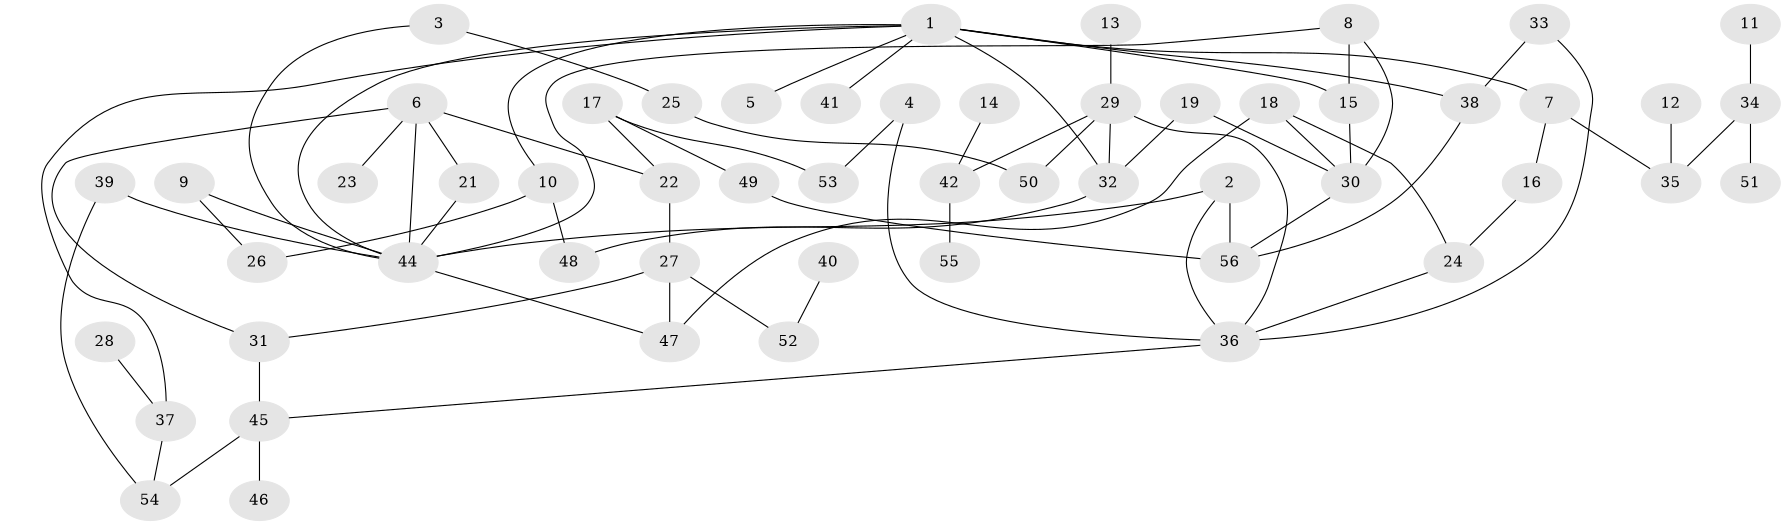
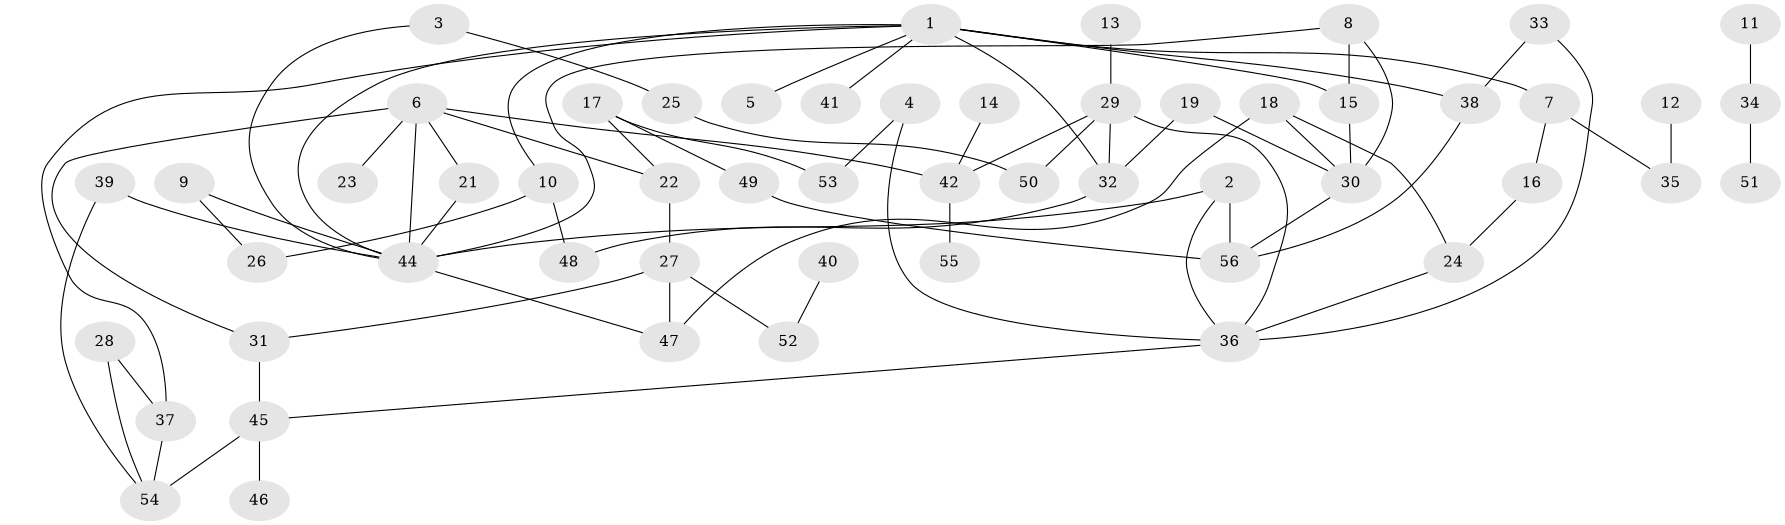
(1711, 143) -> none
none -> (757, 146)
none -> (121, 423)
